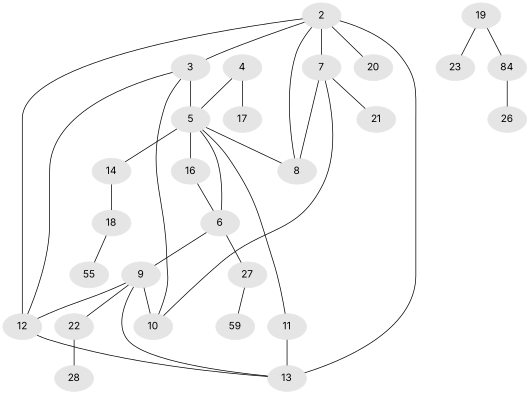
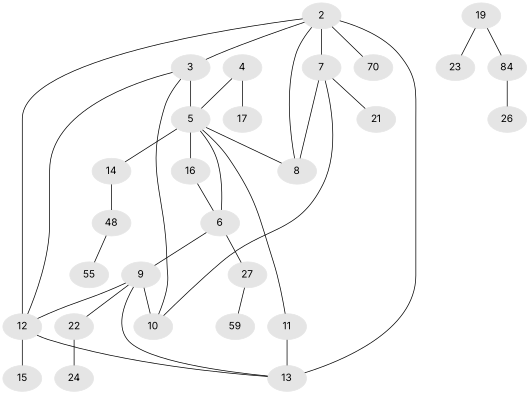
(373, 68) -> (373, 68)
(112, 223) -> (112, 223)
none -> (22, 378)
(74, 378) -> (74, 378)
